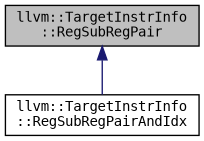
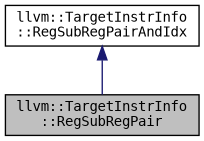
(102, 77) -> (102, 77)
